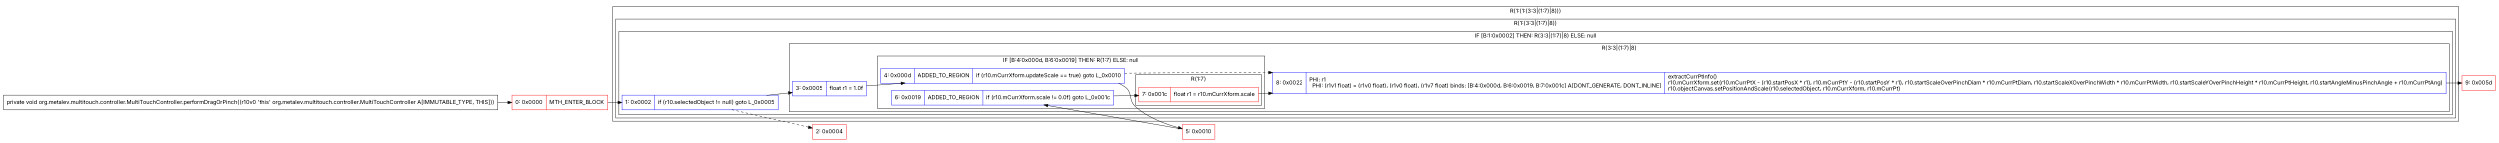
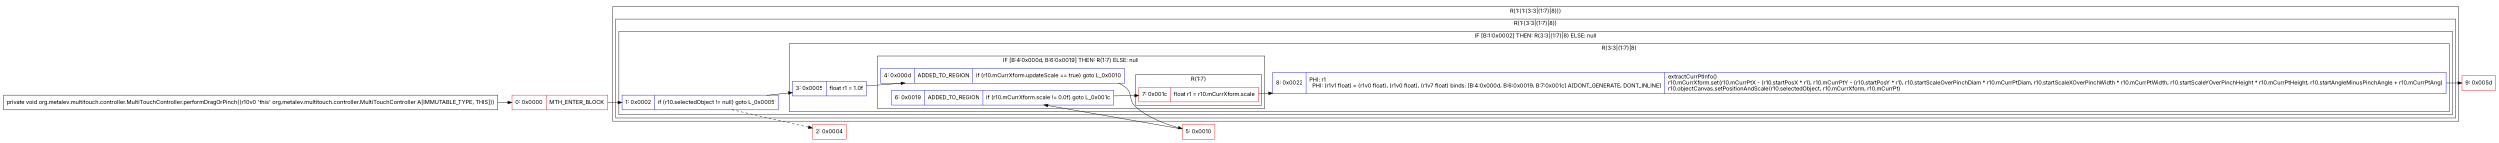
(1197, 73) -> none
